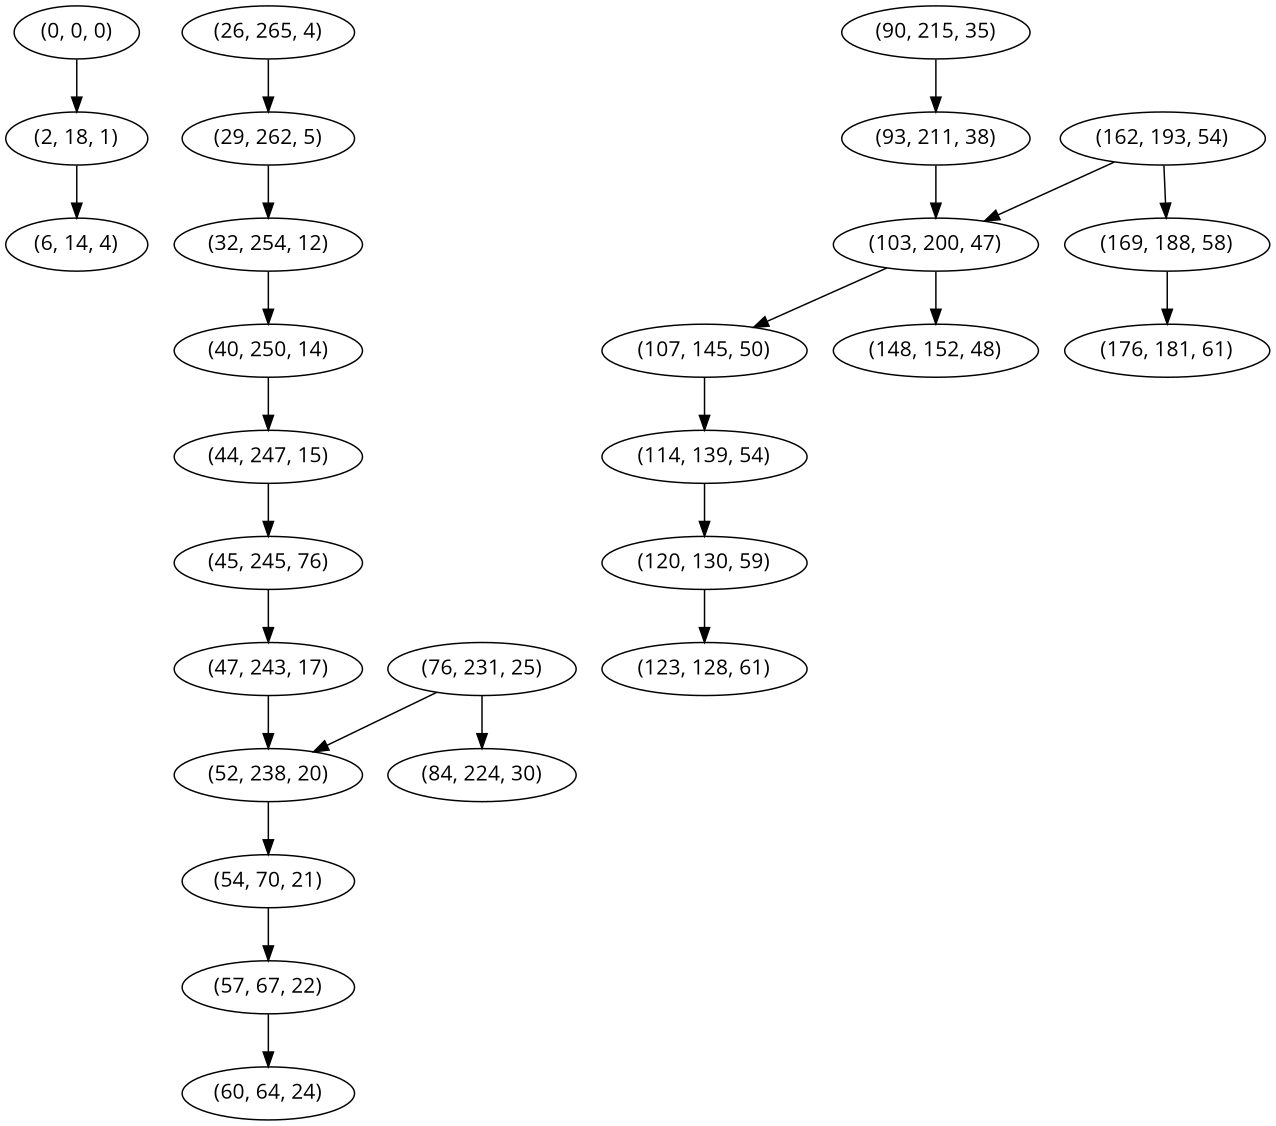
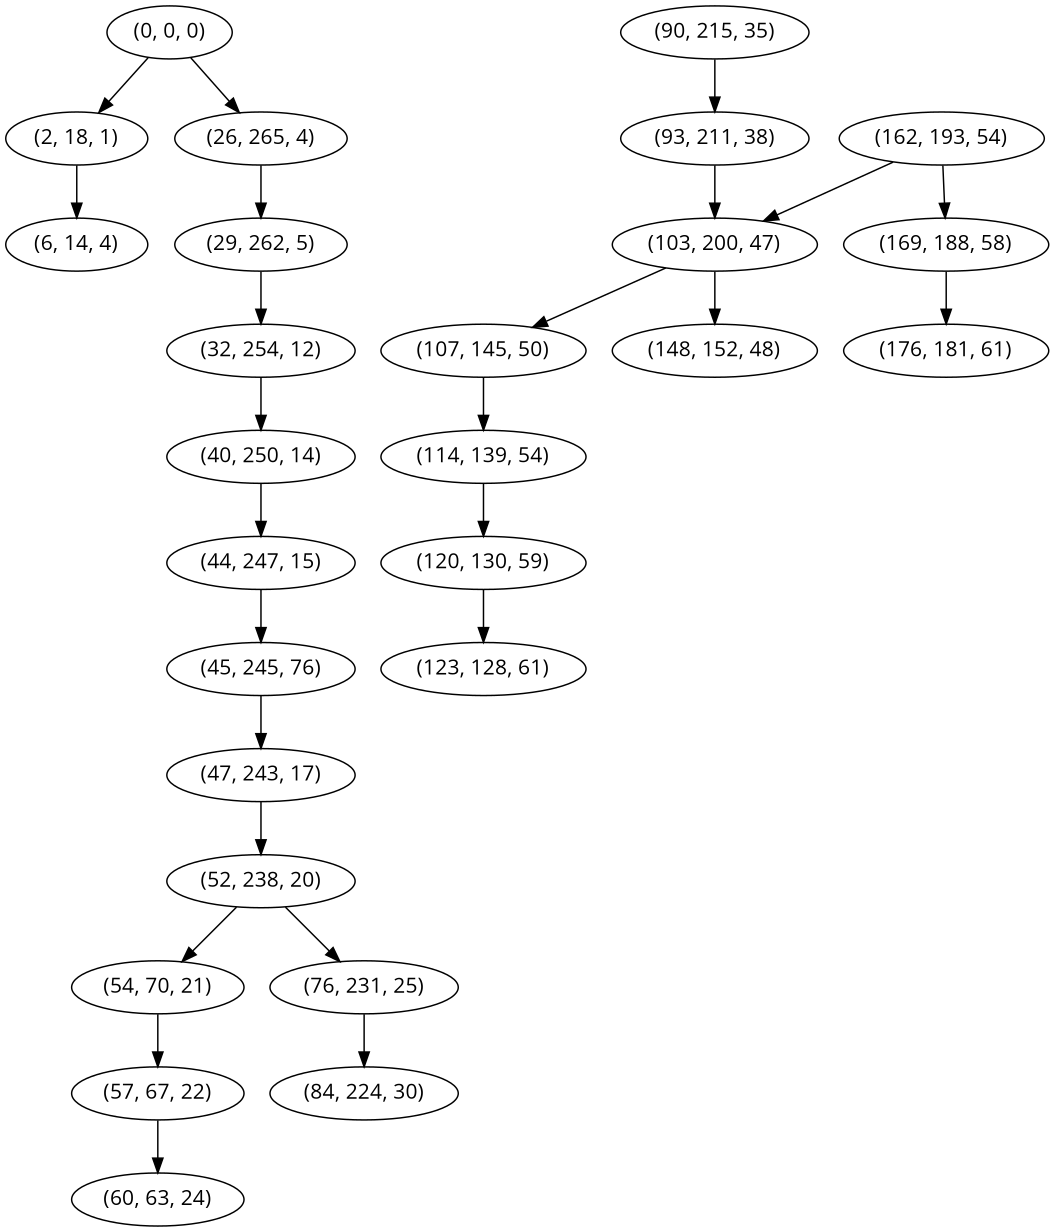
none -> (210, 80)
(382, 719) -> (307, 929)
(268, 1093) -> (158, 1200)
